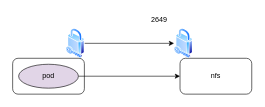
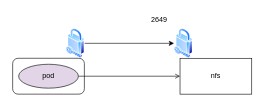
(174, 77) -> (176, 77)
(216, 77) -> (216, 77)
